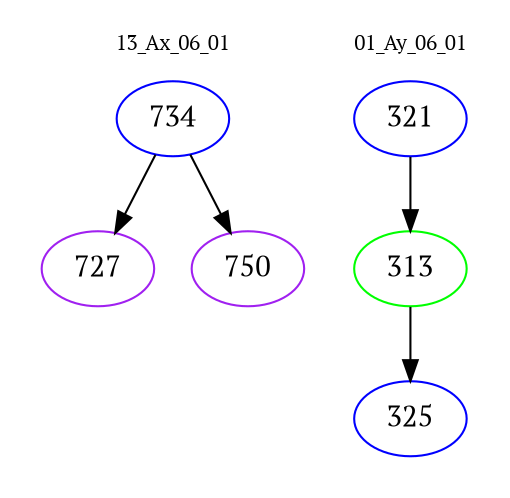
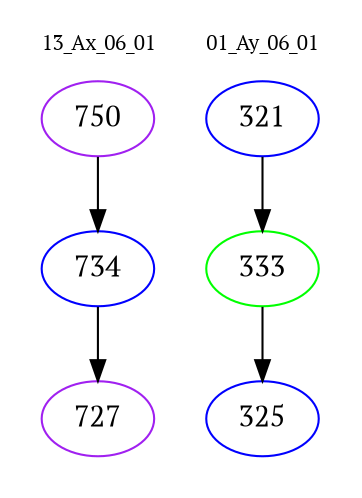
(206, 184) -> (98, 184)
(410, 269) -> (262, 269)
